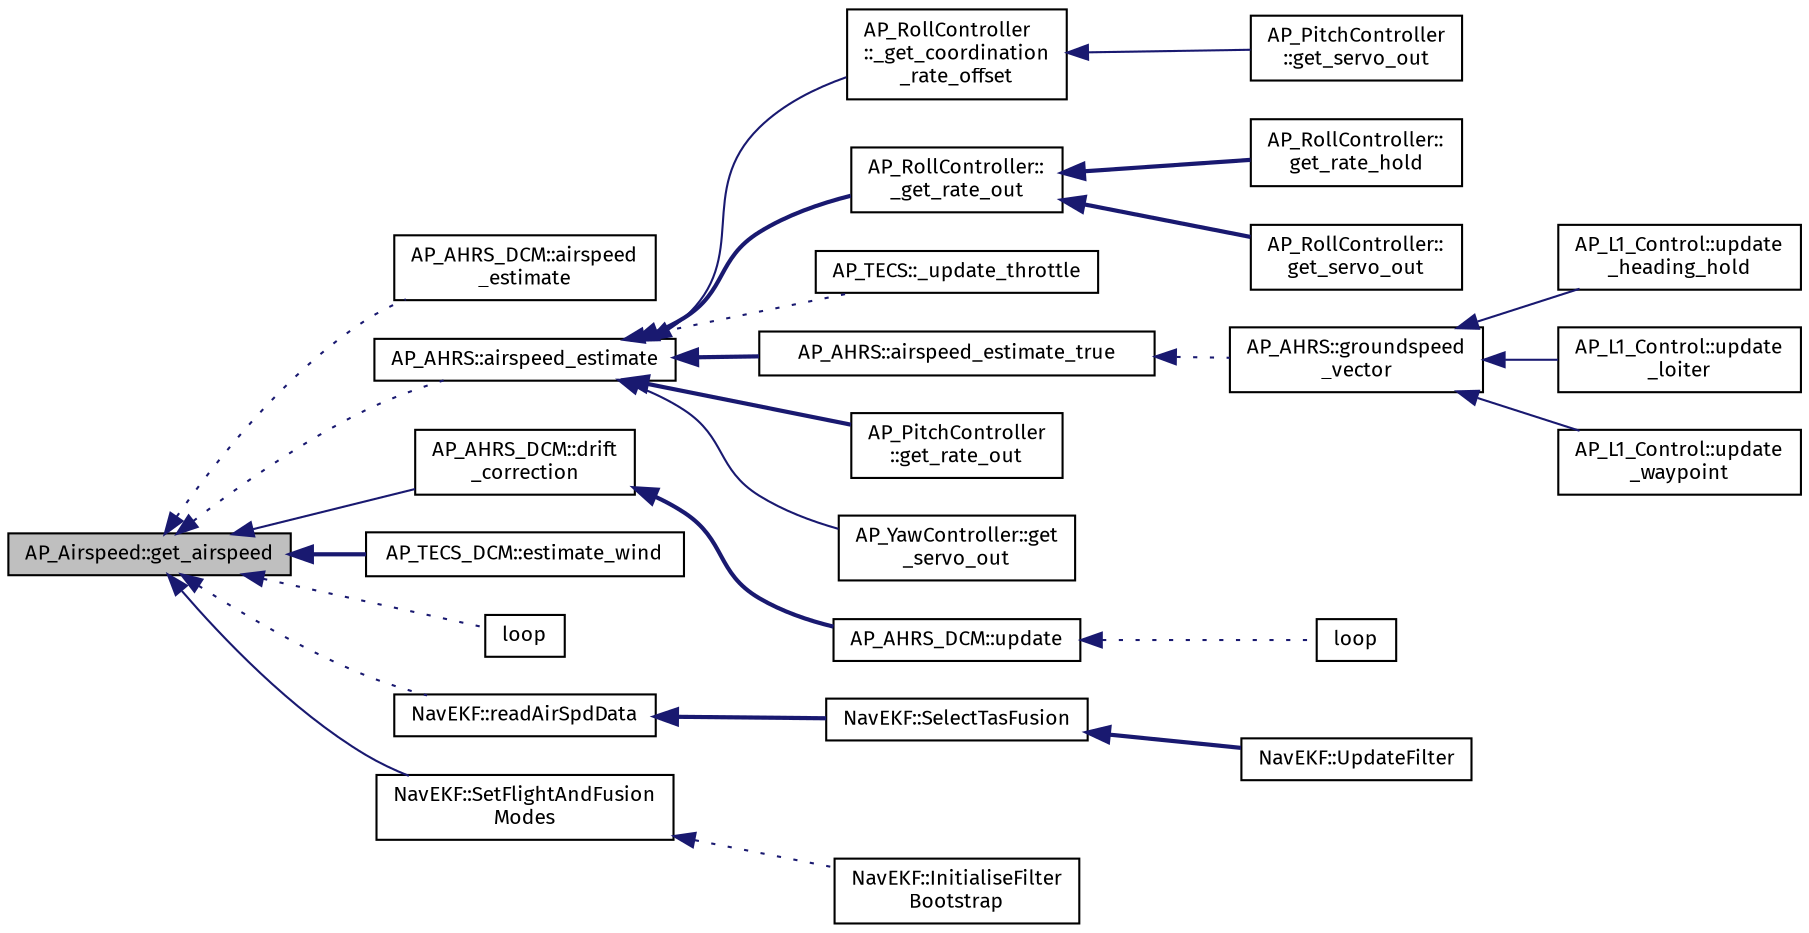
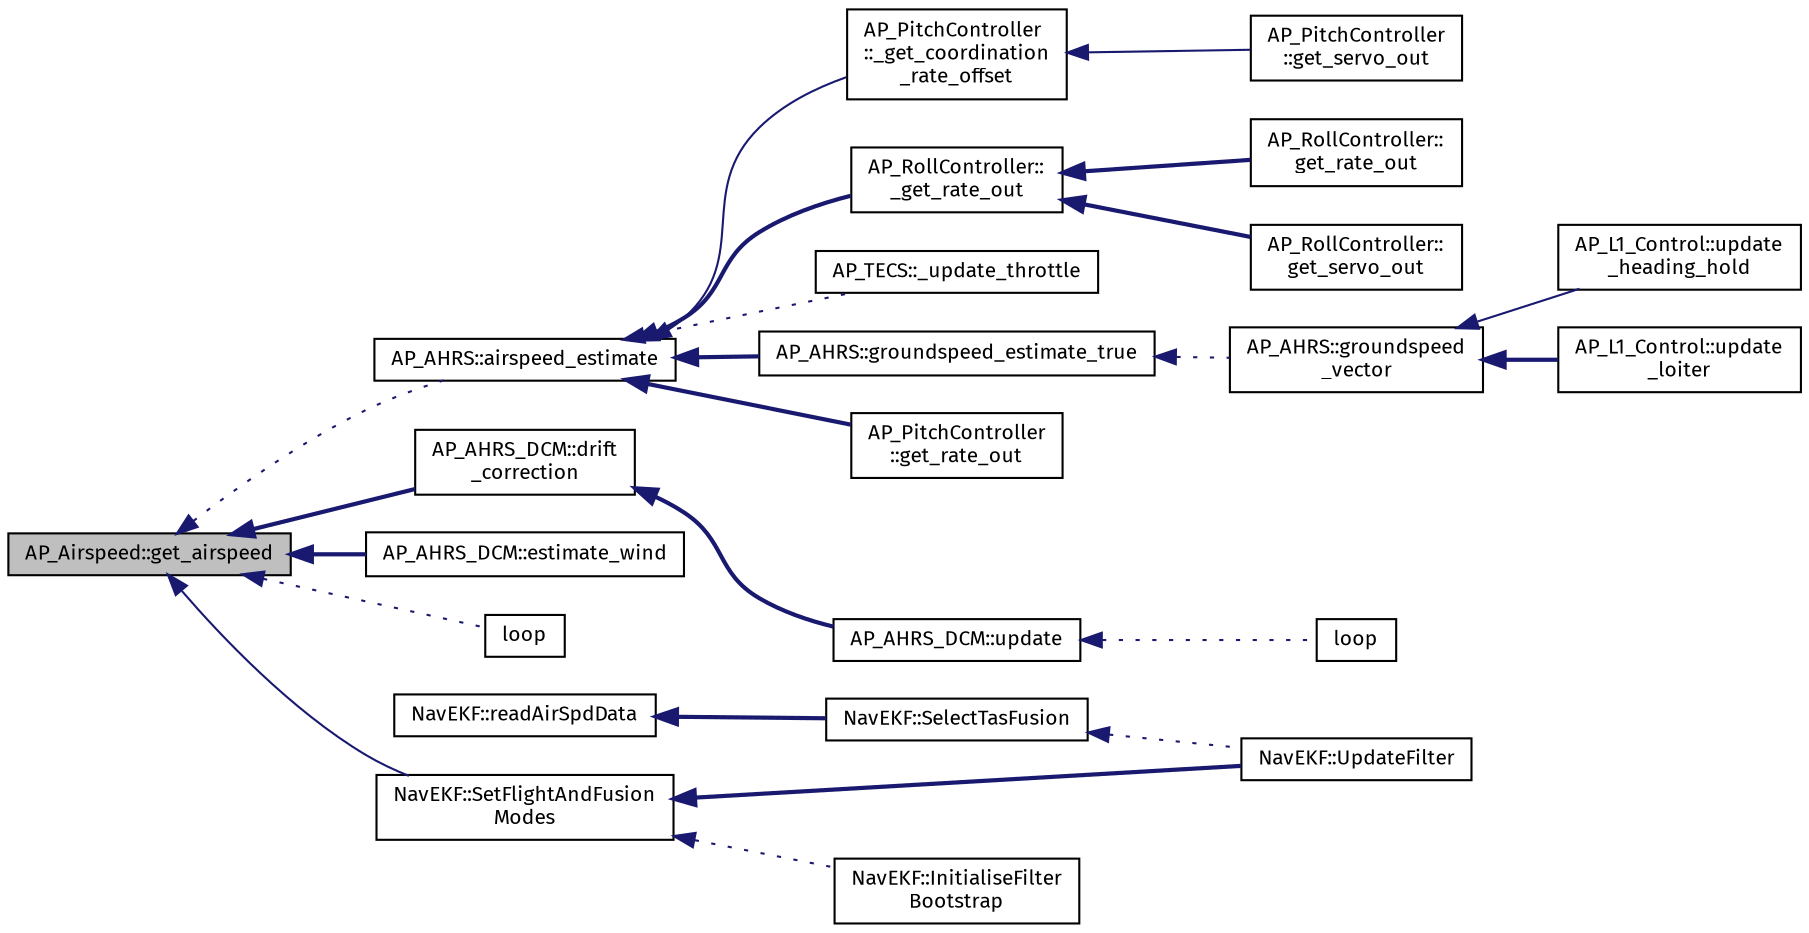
(957, 54) -> (957, 54)
(1356, 153) -> (1356, 153)
(525, 268) -> none
(957, 353) -> (957, 353)
(1532, 360) -> (1532, 360)
(1680, 462) -> none
(334, 509) -> (334, 509)
(957, 548) -> none
(525, 554) -> (525, 554)
(309, 649) -> none
(1175, 741) -> (1175, 741)
none -> (968, 782)
